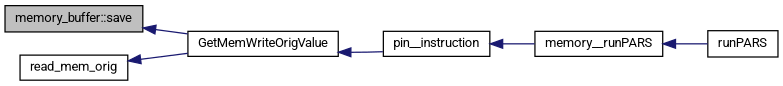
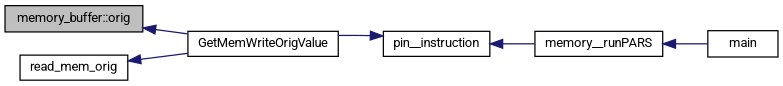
(74, 19) -> (74, 19)
(743, 44) -> (743, 44)
(367, 52) -> (354, 35)
